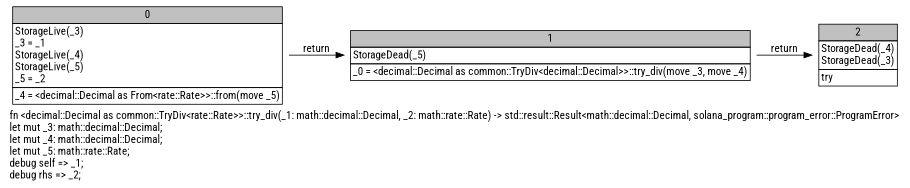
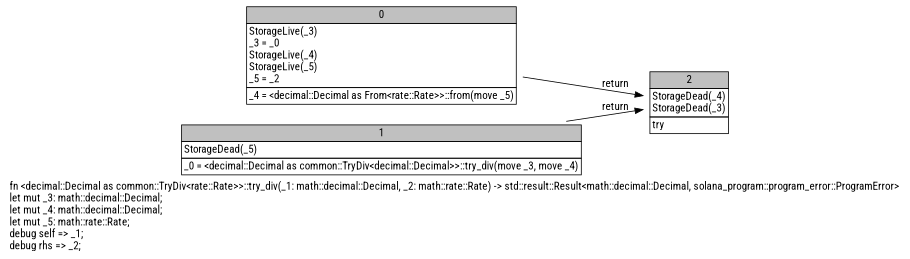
(31, 43) -> (264, 43)
(312, 55) -> (579, 86)
